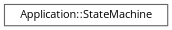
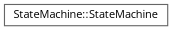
(86, 15) -> (86, 15)
